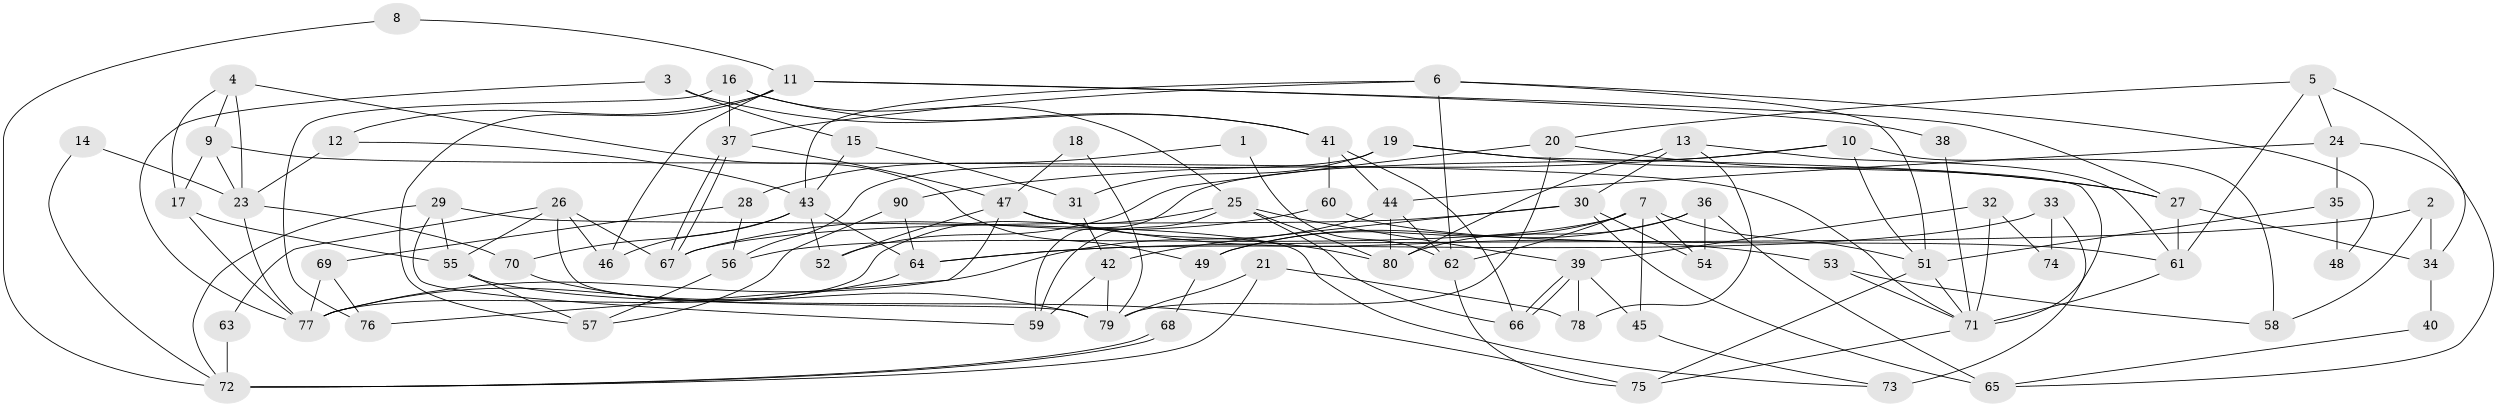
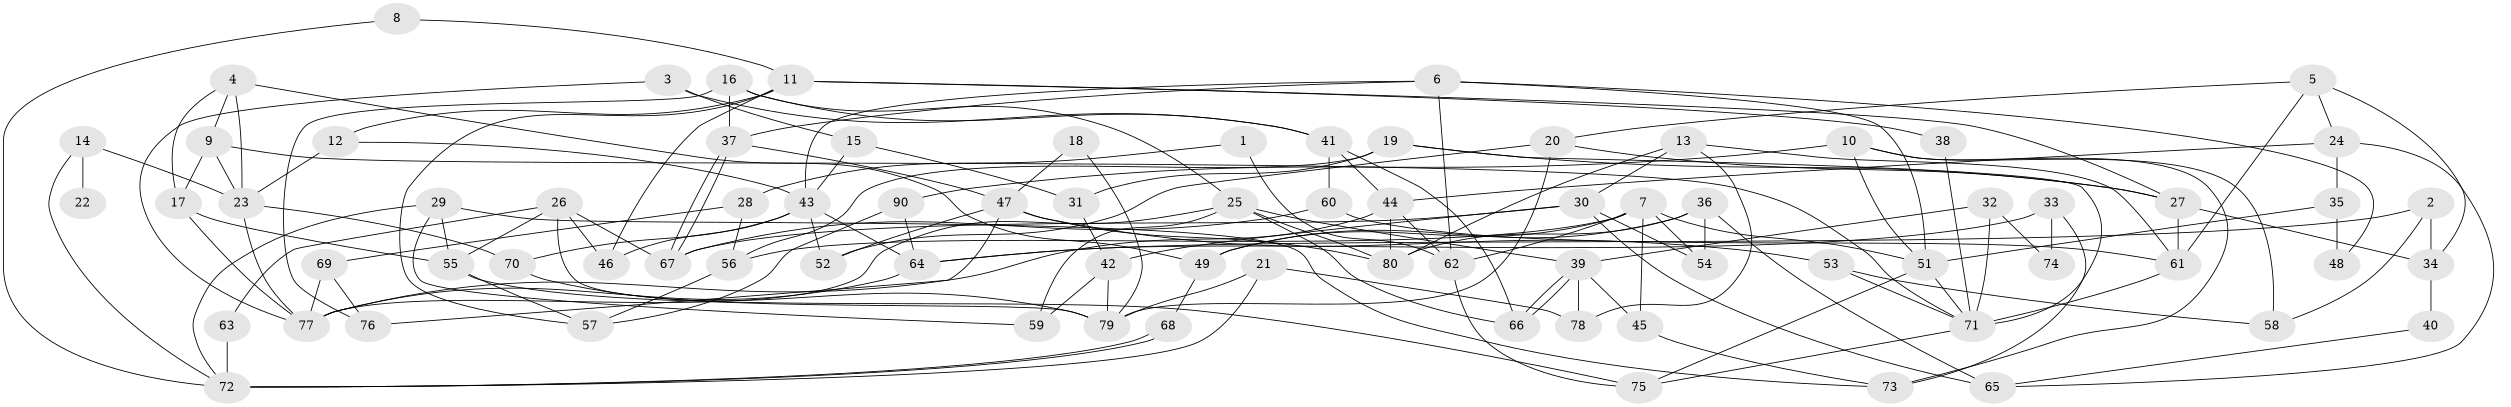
(1186, 196) -> (2227, 240)
none -> (83, 203)
